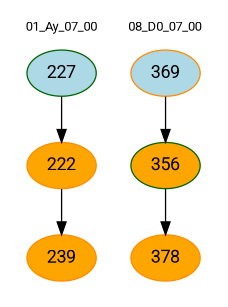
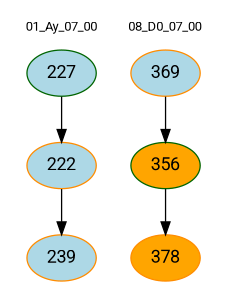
(62, 166) -> (62, 166)
(62, 258) -> (62, 258)
